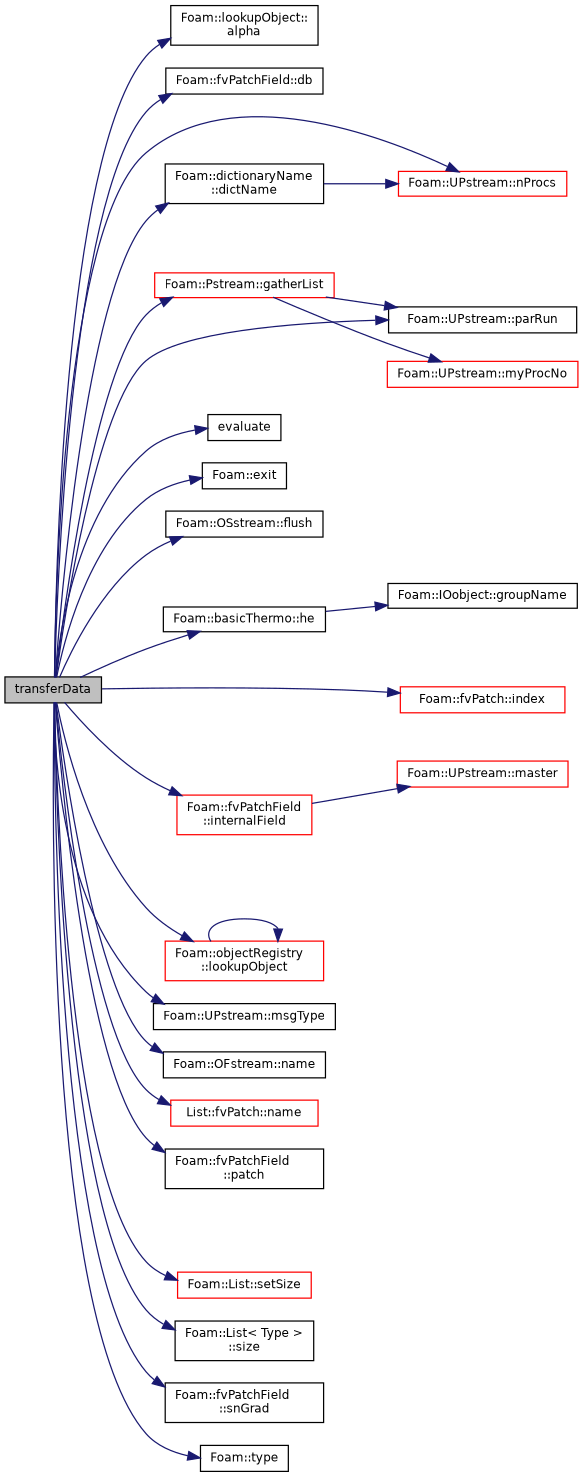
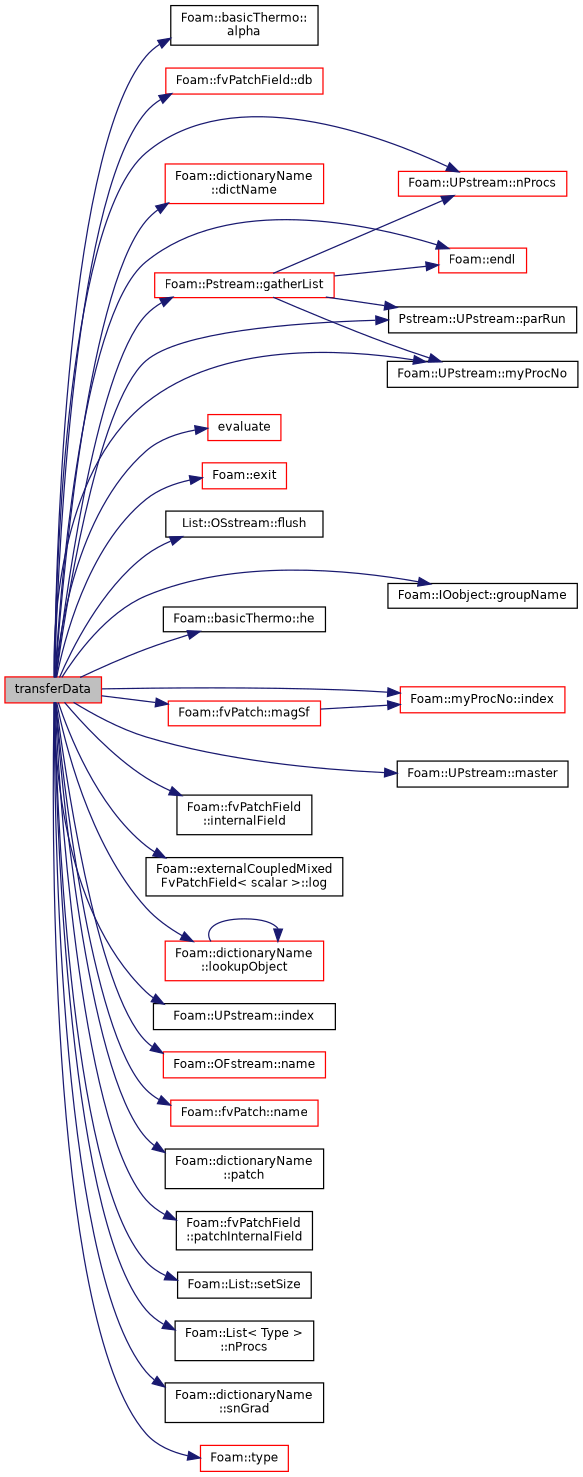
(244, 25) -> (244, 25)
(244, 81) -> (244, 81)
(244, 184) -> (244, 184)
(355, 184) -> (358, 237)
none -> (483, 260)
(483, 320) -> (483, 320)
(483, 374) -> (483, 374)
none -> (139, 410)
(244, 428) -> (244, 428)
(244, 476) -> (244, 476)
(244, 524) -> (244, 524)
(350, 609) -> (222, 575)
(53, 690) -> (53, 690)
(483, 700) -> (483, 700)
none -> (244, 713)
(483, 774) -> (483, 774)
(355, 796) -> (225, 755)
(244, 815) -> (244, 815)
none -> (244, 877)
(244, 961) -> (244, 961)
(244, 1017) -> (244, 1017)
(244, 1065) -> (244, 1065)
(244, 1113) -> (244, 1113)
(244, 1169) -> (244, 1169)
none -> (244, 1231)
(244, 1285) -> (244, 1285)
(244, 1341) -> (244, 1341)
(244, 1403) -> (244, 1403)
(244, 1458) -> (244, 1458)
